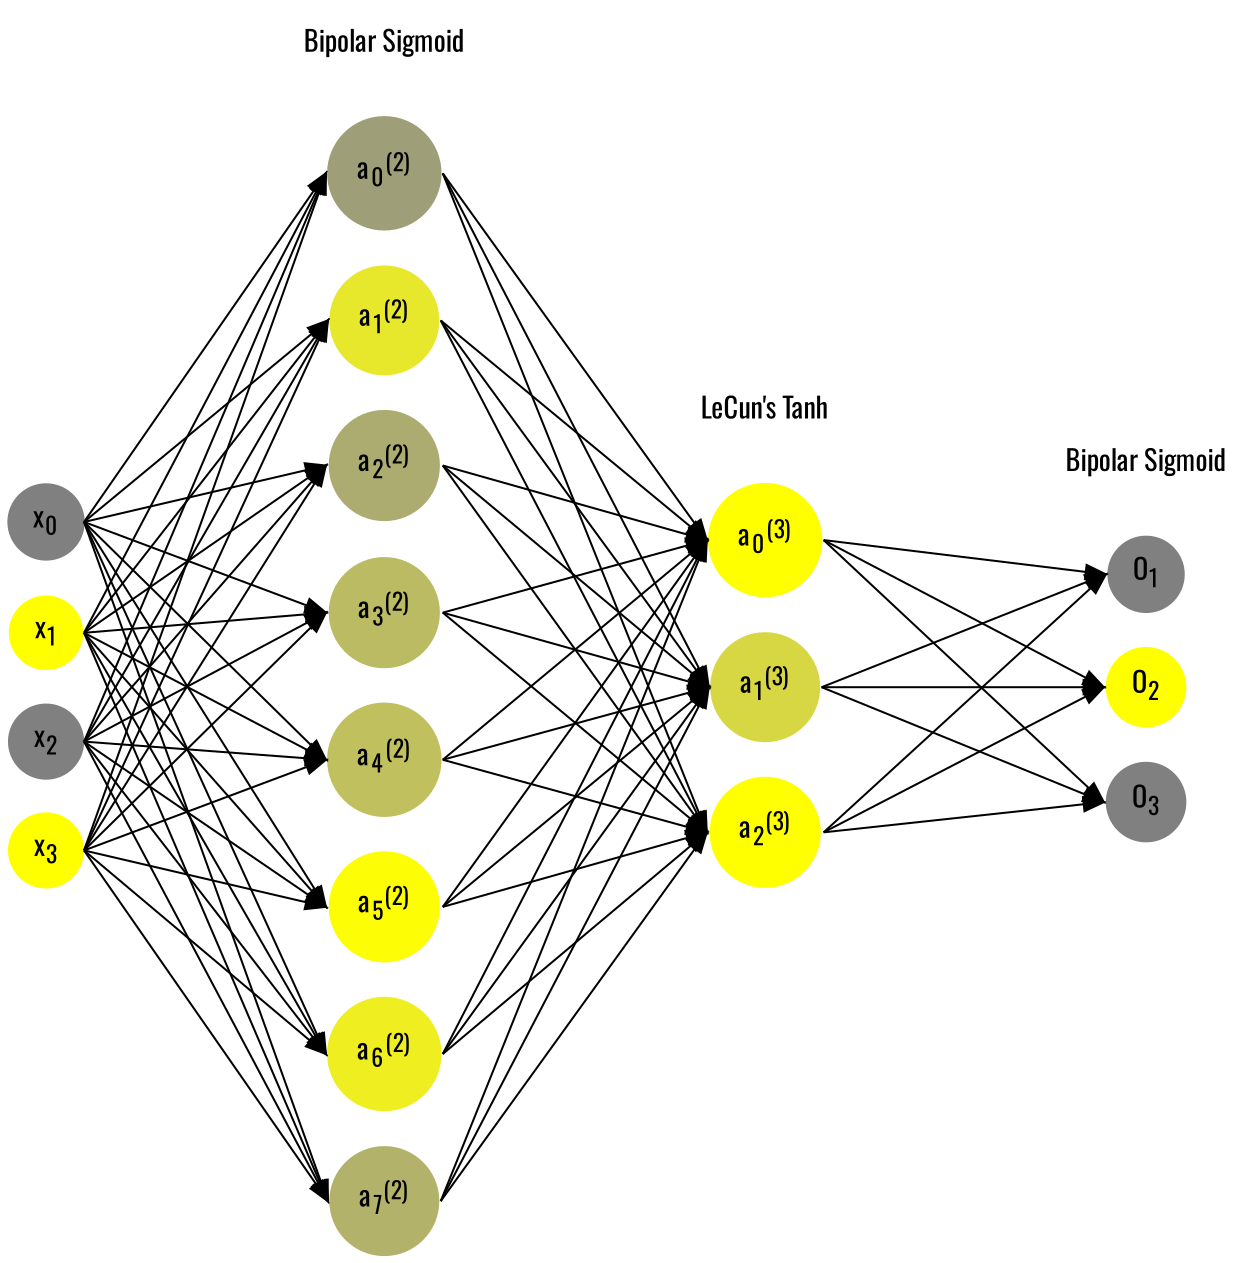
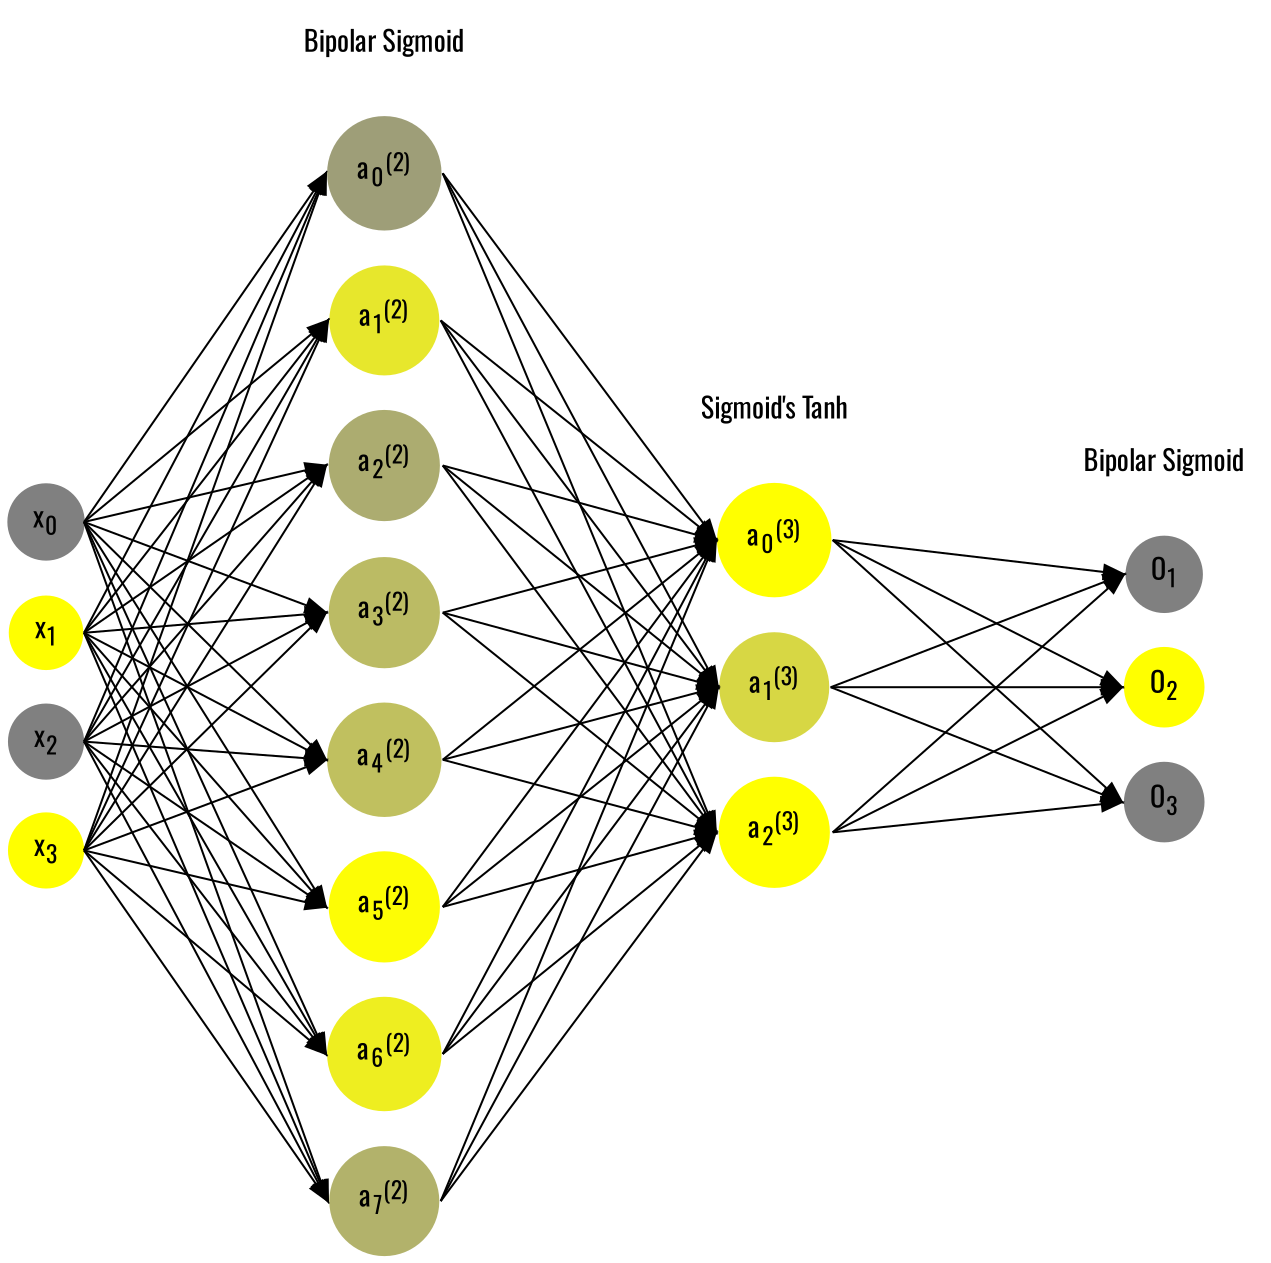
(765, 411) -> (774, 411)
